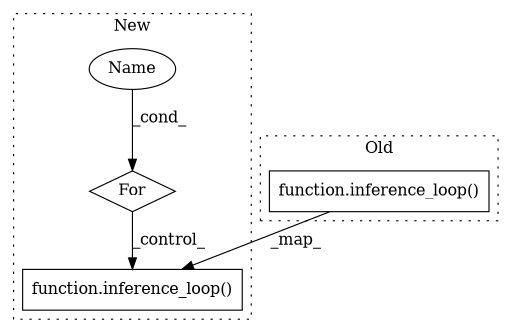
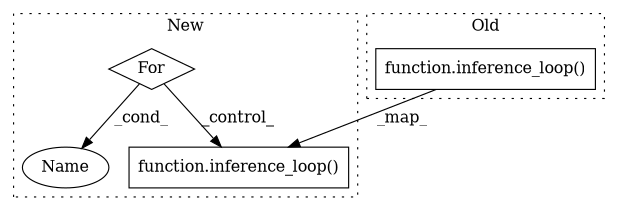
(132, 124) -> (115, 112)
